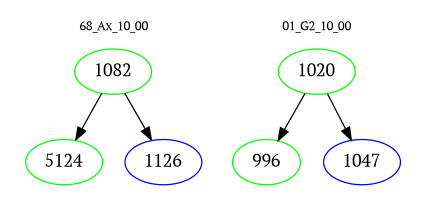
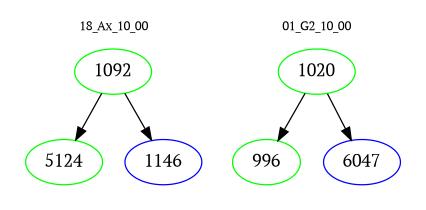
(114, 27) -> (114, 27)
(113, 72) -> (113, 72)
(163, 162) -> (163, 162)
(362, 162) -> (362, 162)
